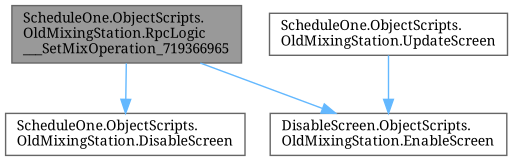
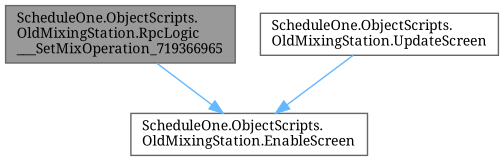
(125, 134) -> none
(388, 134) -> (249, 134)
